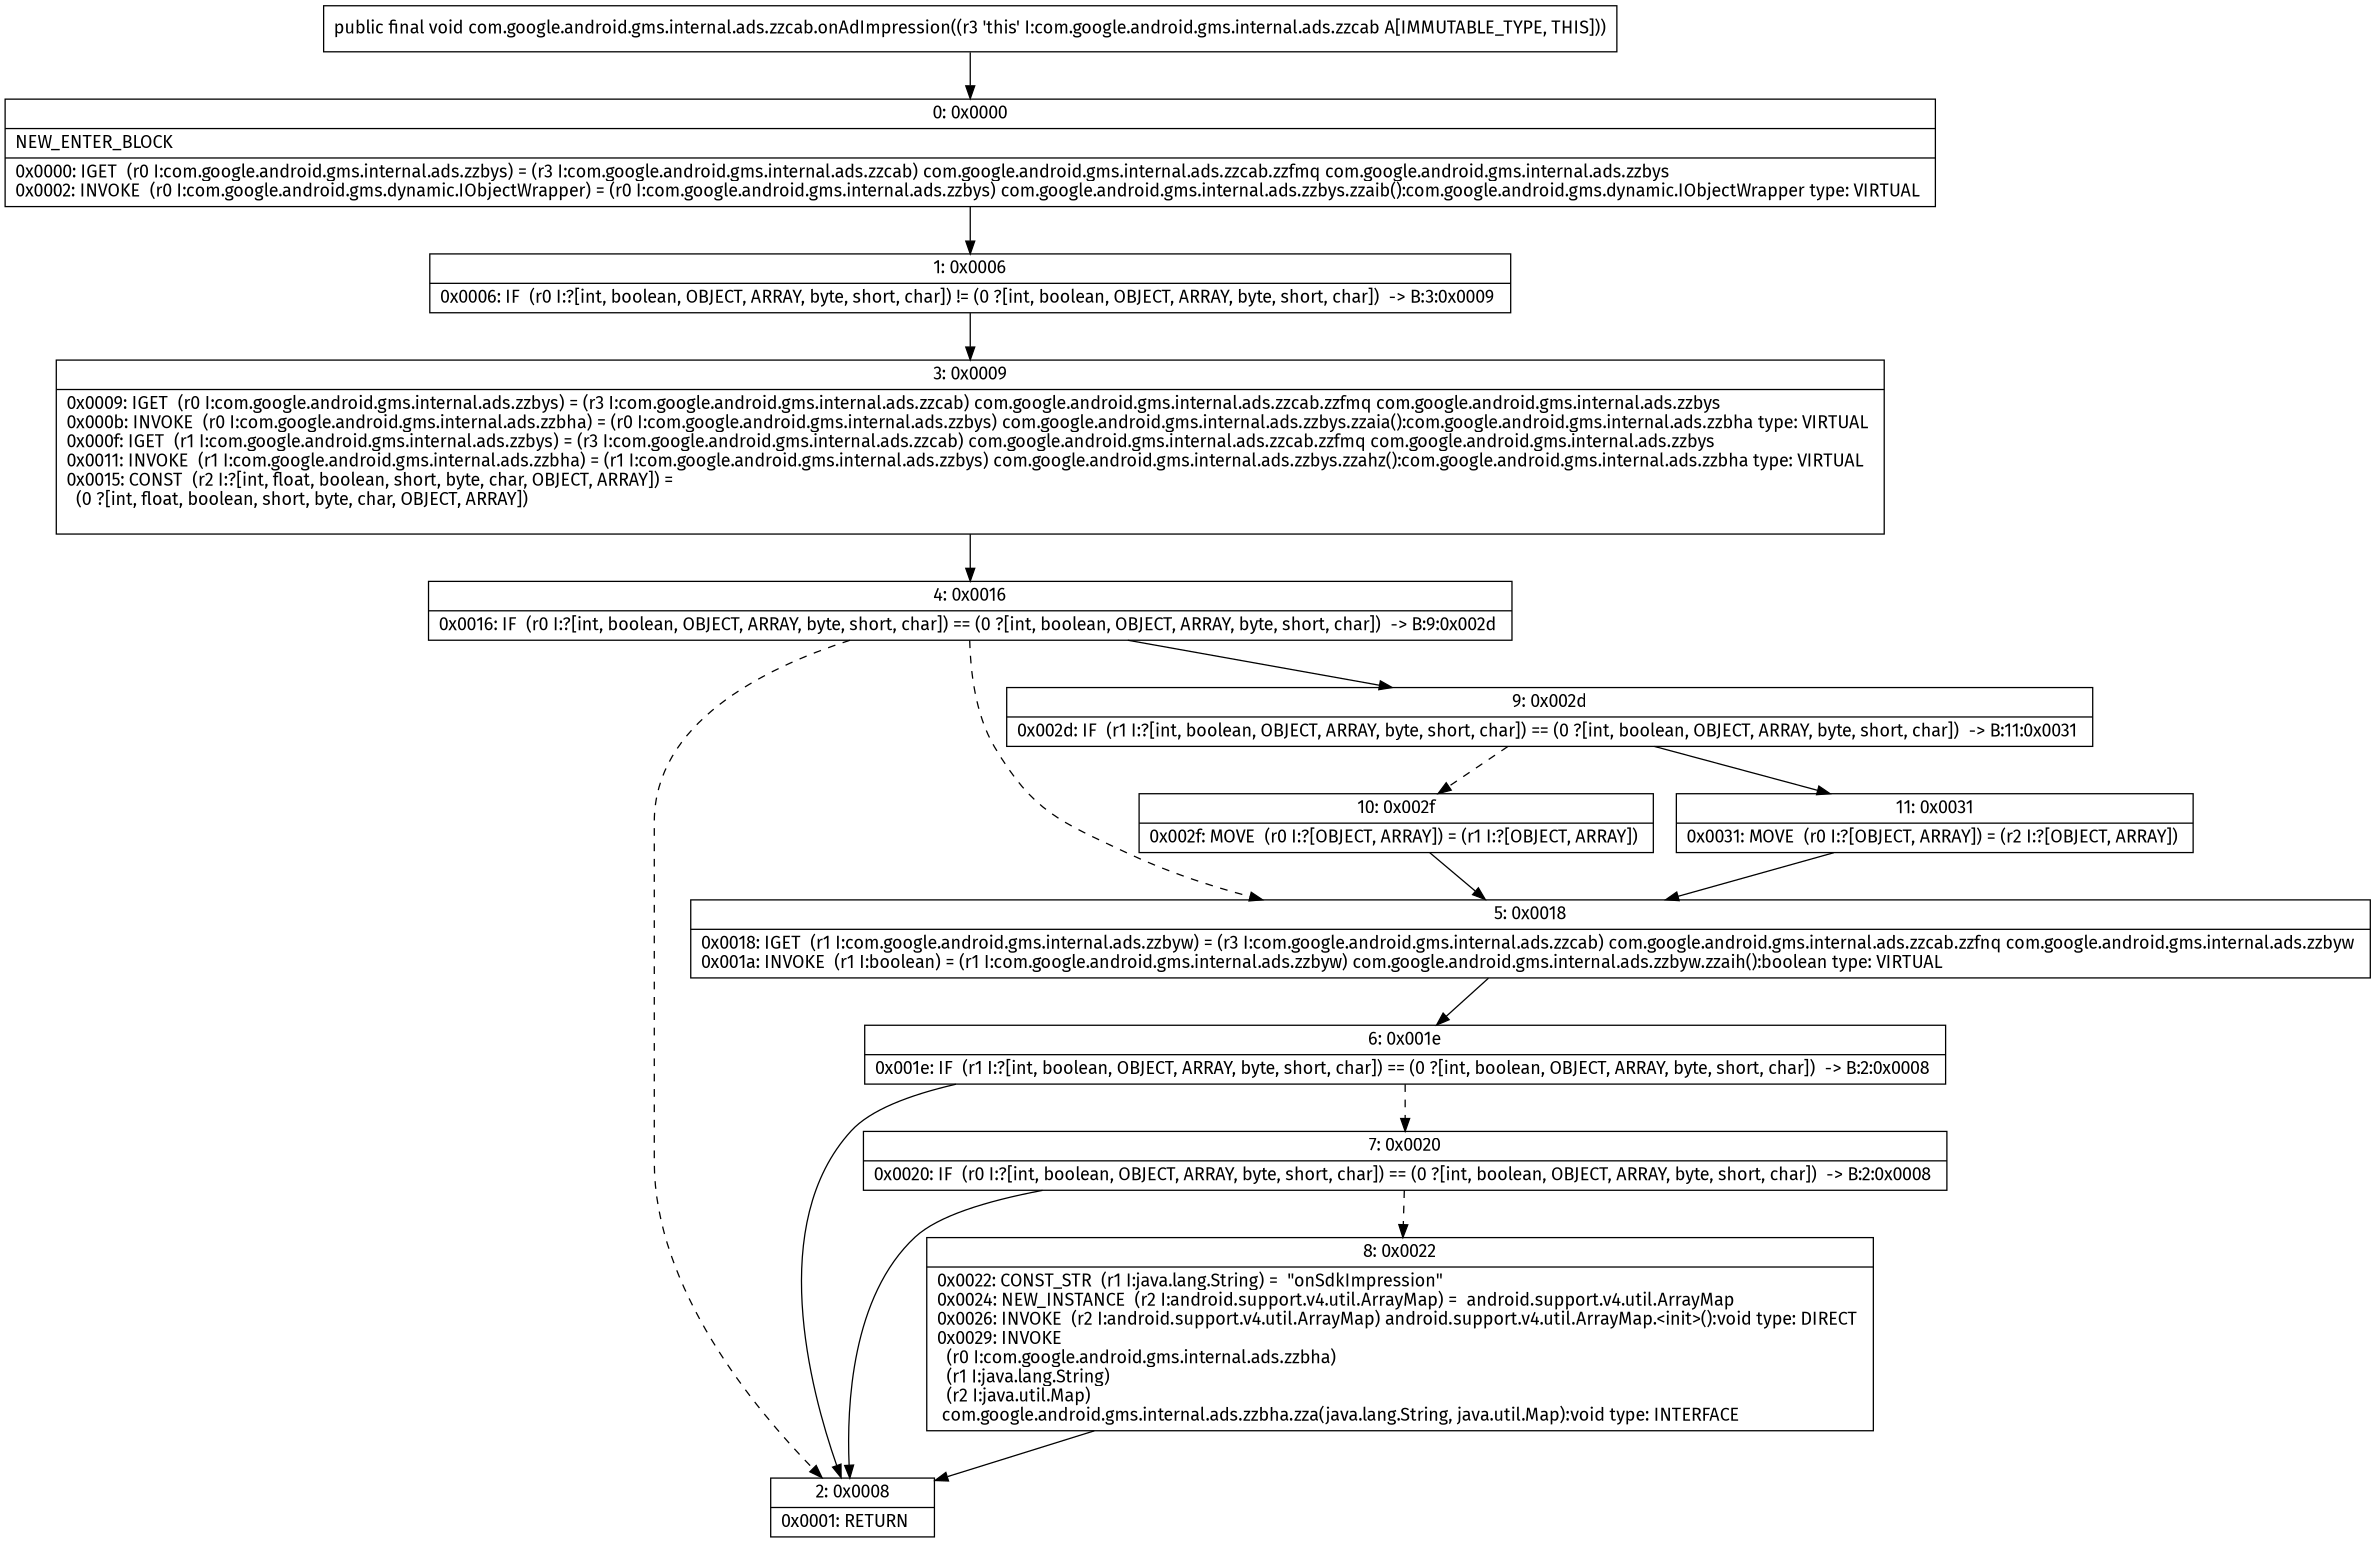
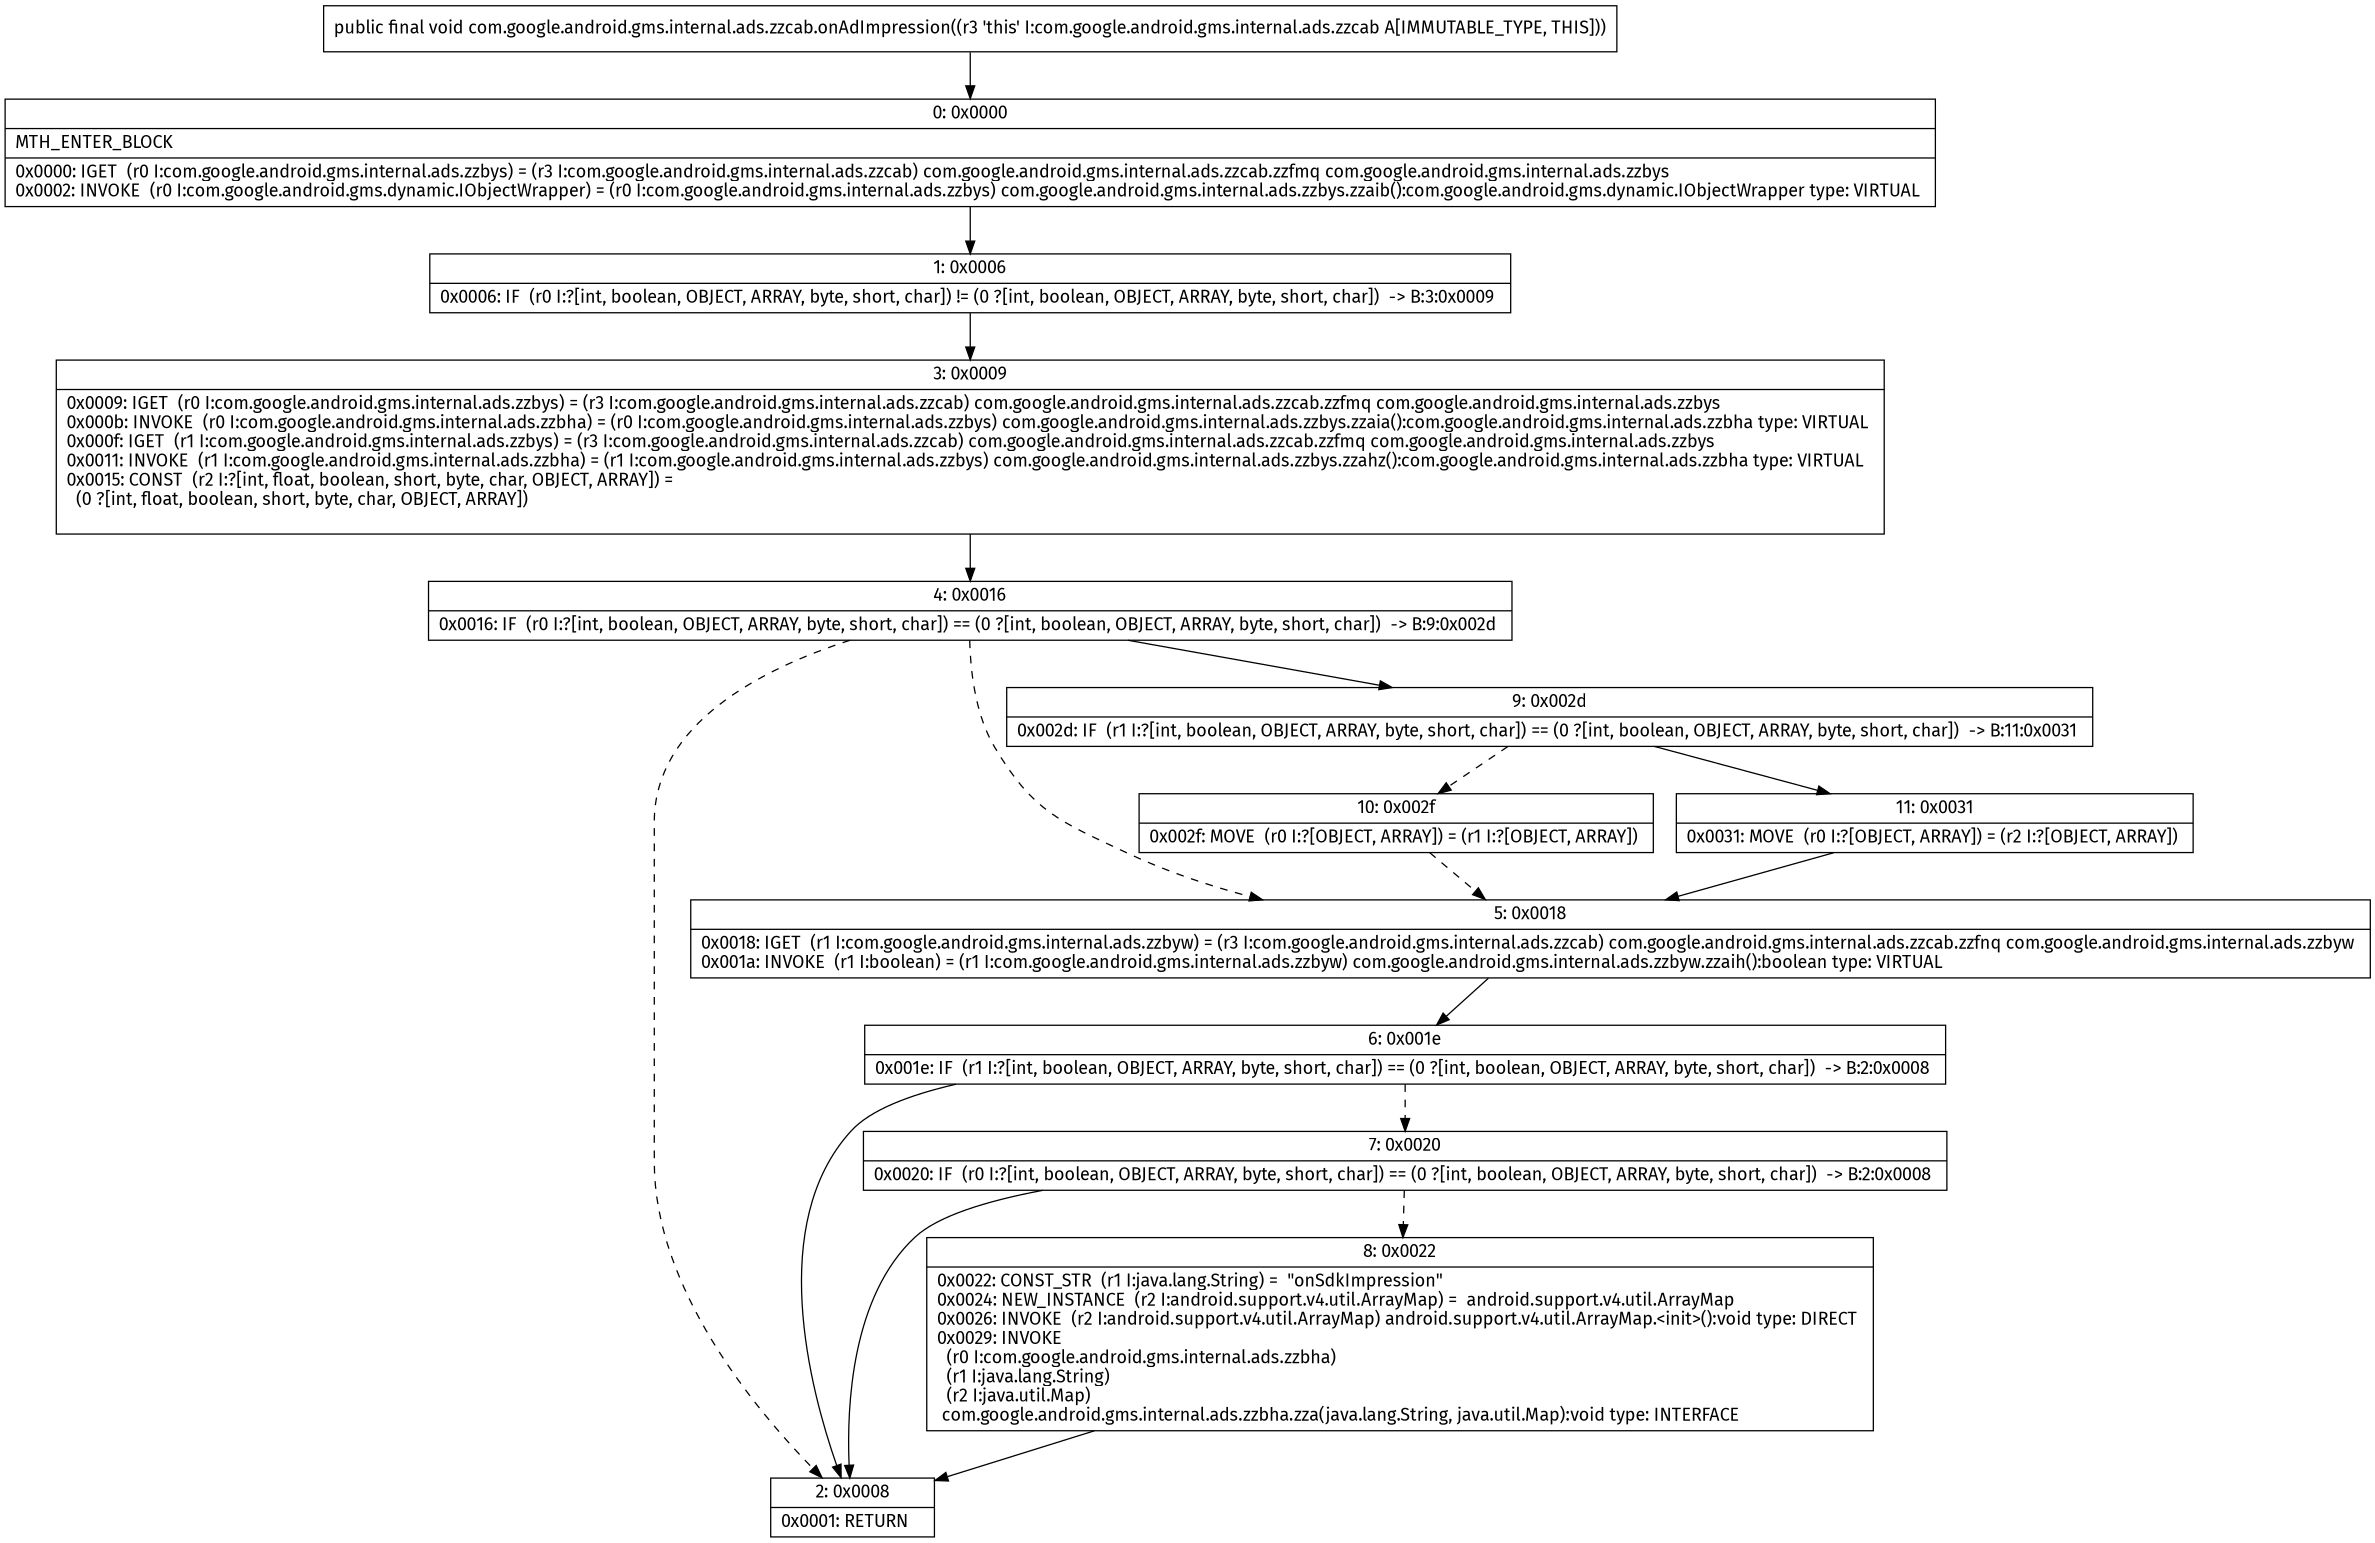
(95, 143) -> (95, 143)
(1452, 872) -> (1452, 872)
